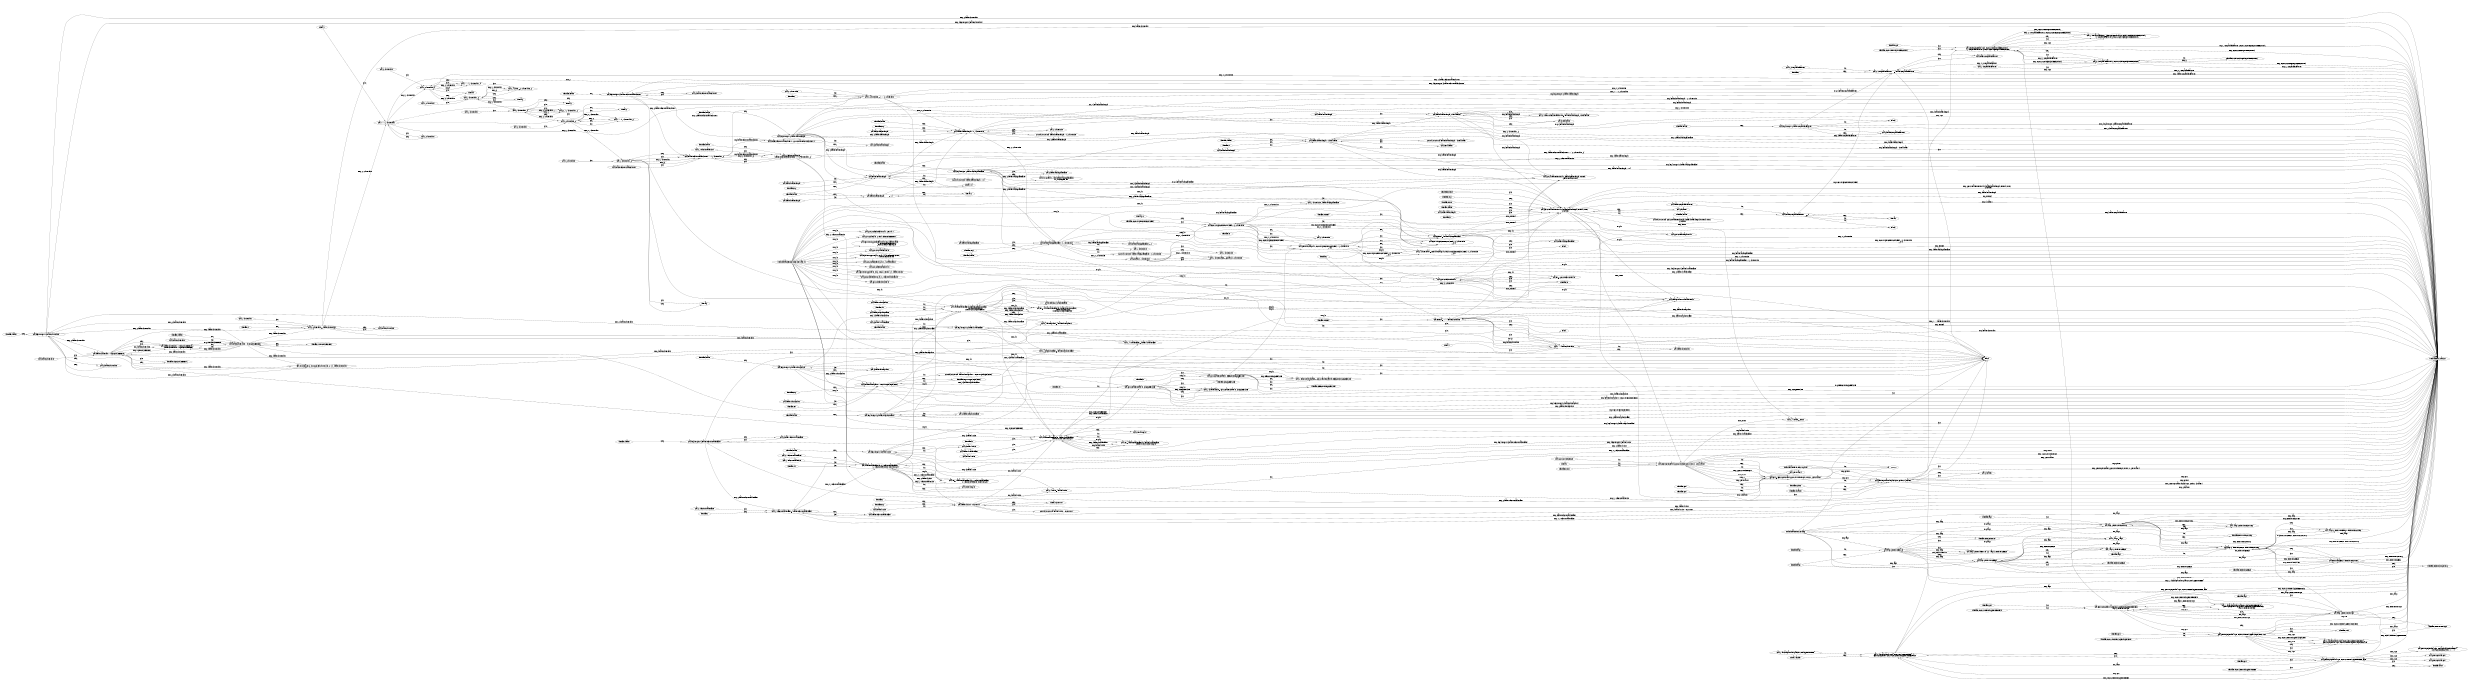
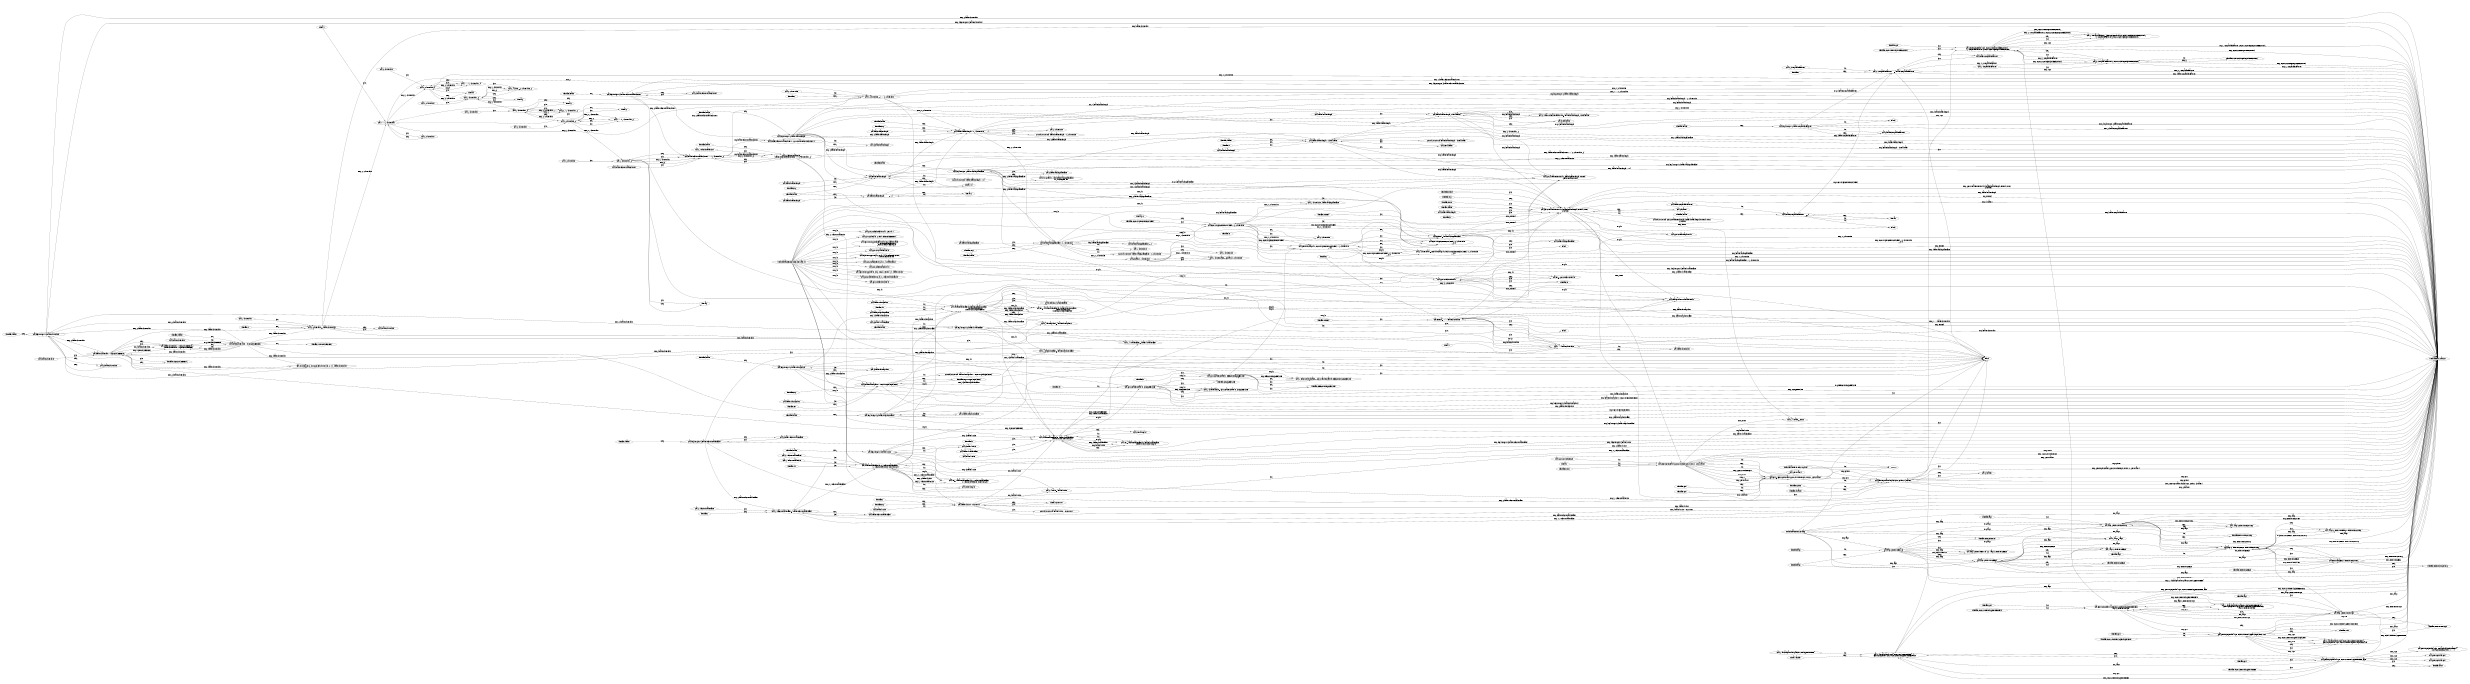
(285, 346) -> none
(1014, 354) -> (1014, 354)
